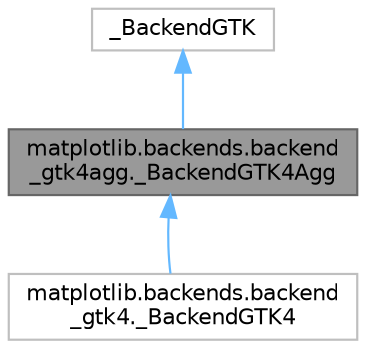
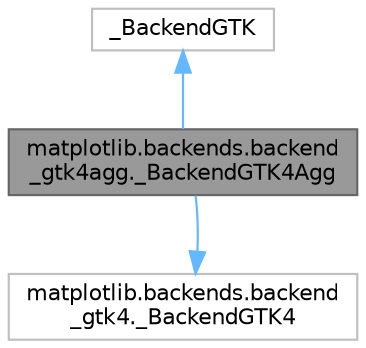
(168, 246) -> (198, 224)
